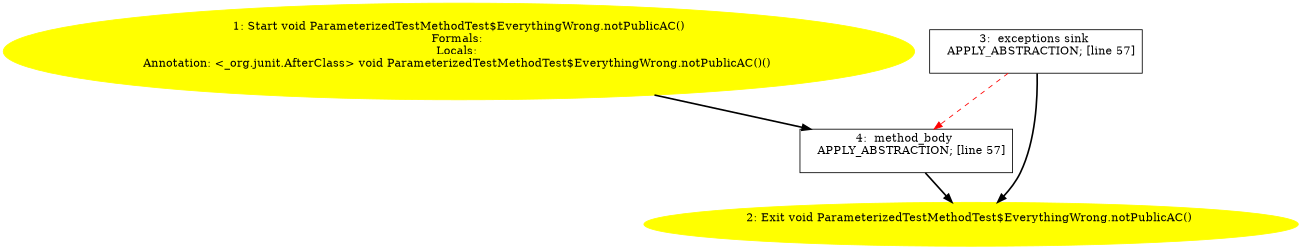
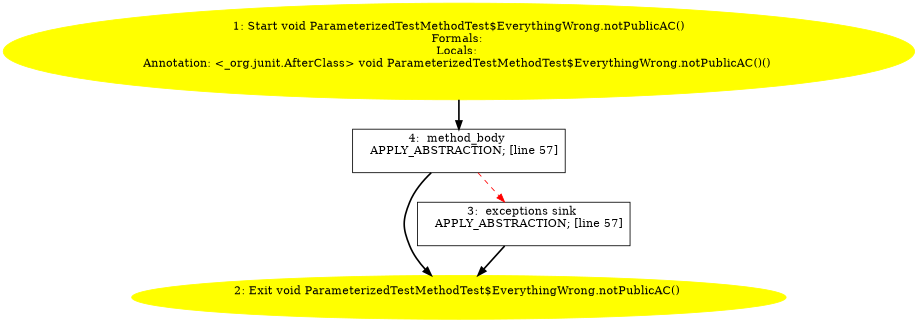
(974, 99) -> (488, 184)
